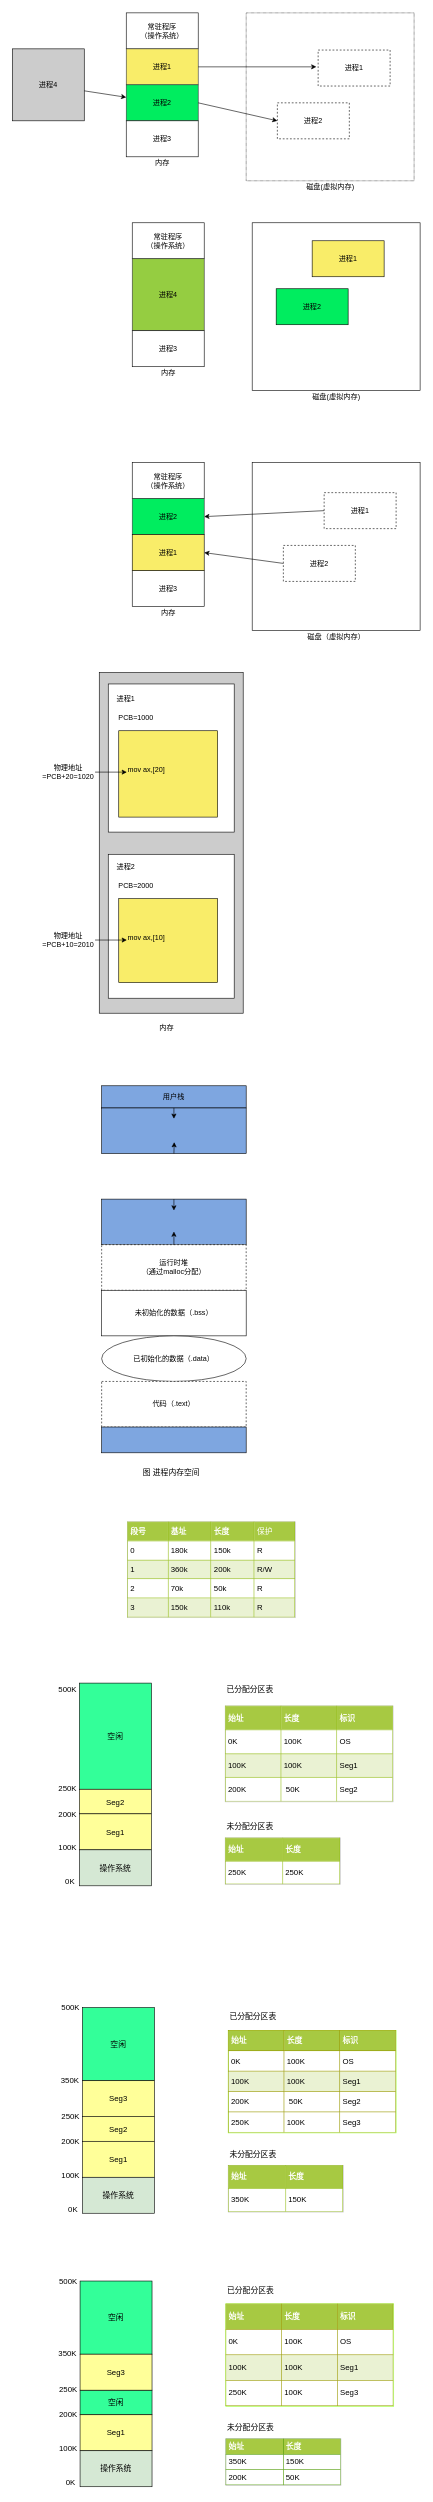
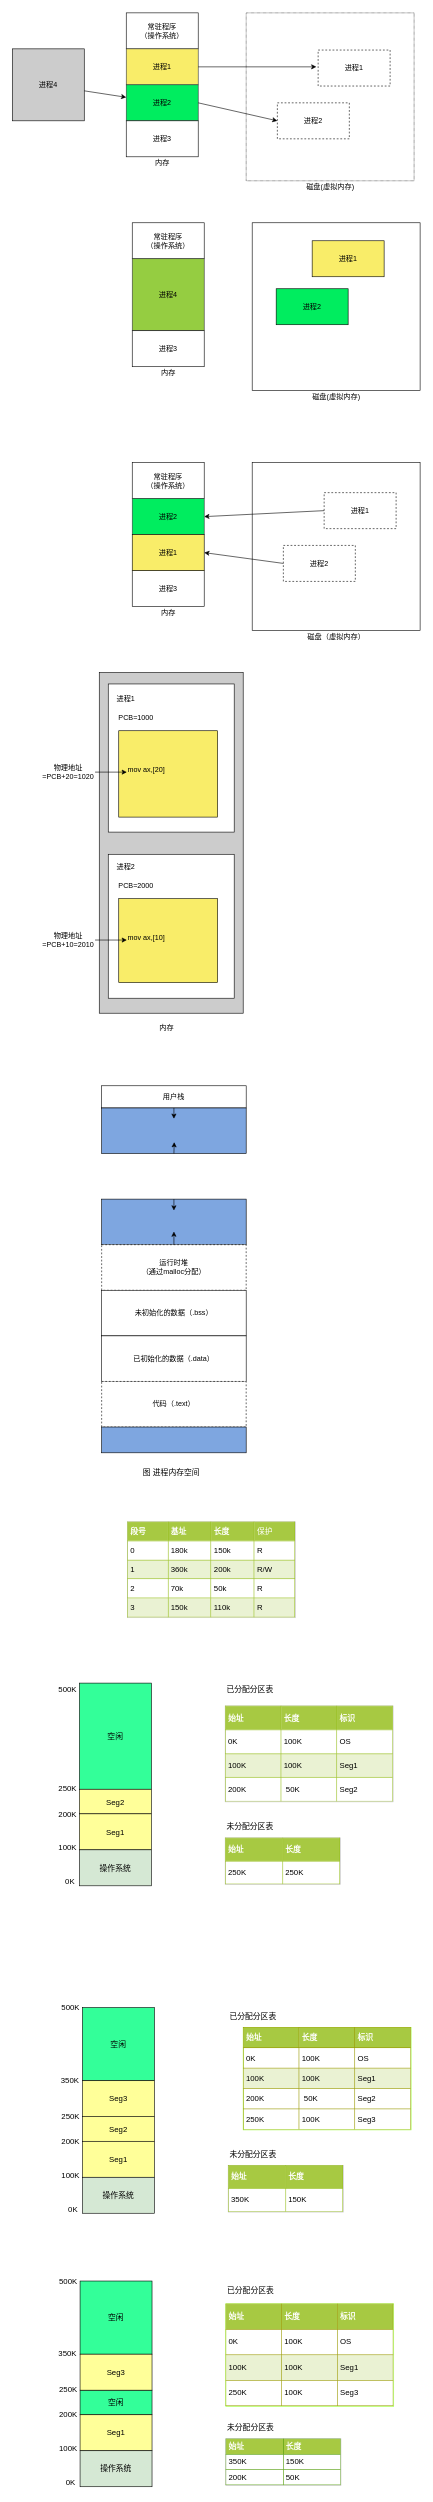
(174, 1097) -> (174, 1097)
(174, 1359) -> (174, 1359)
(312, 2082) -> (327, 2079)
